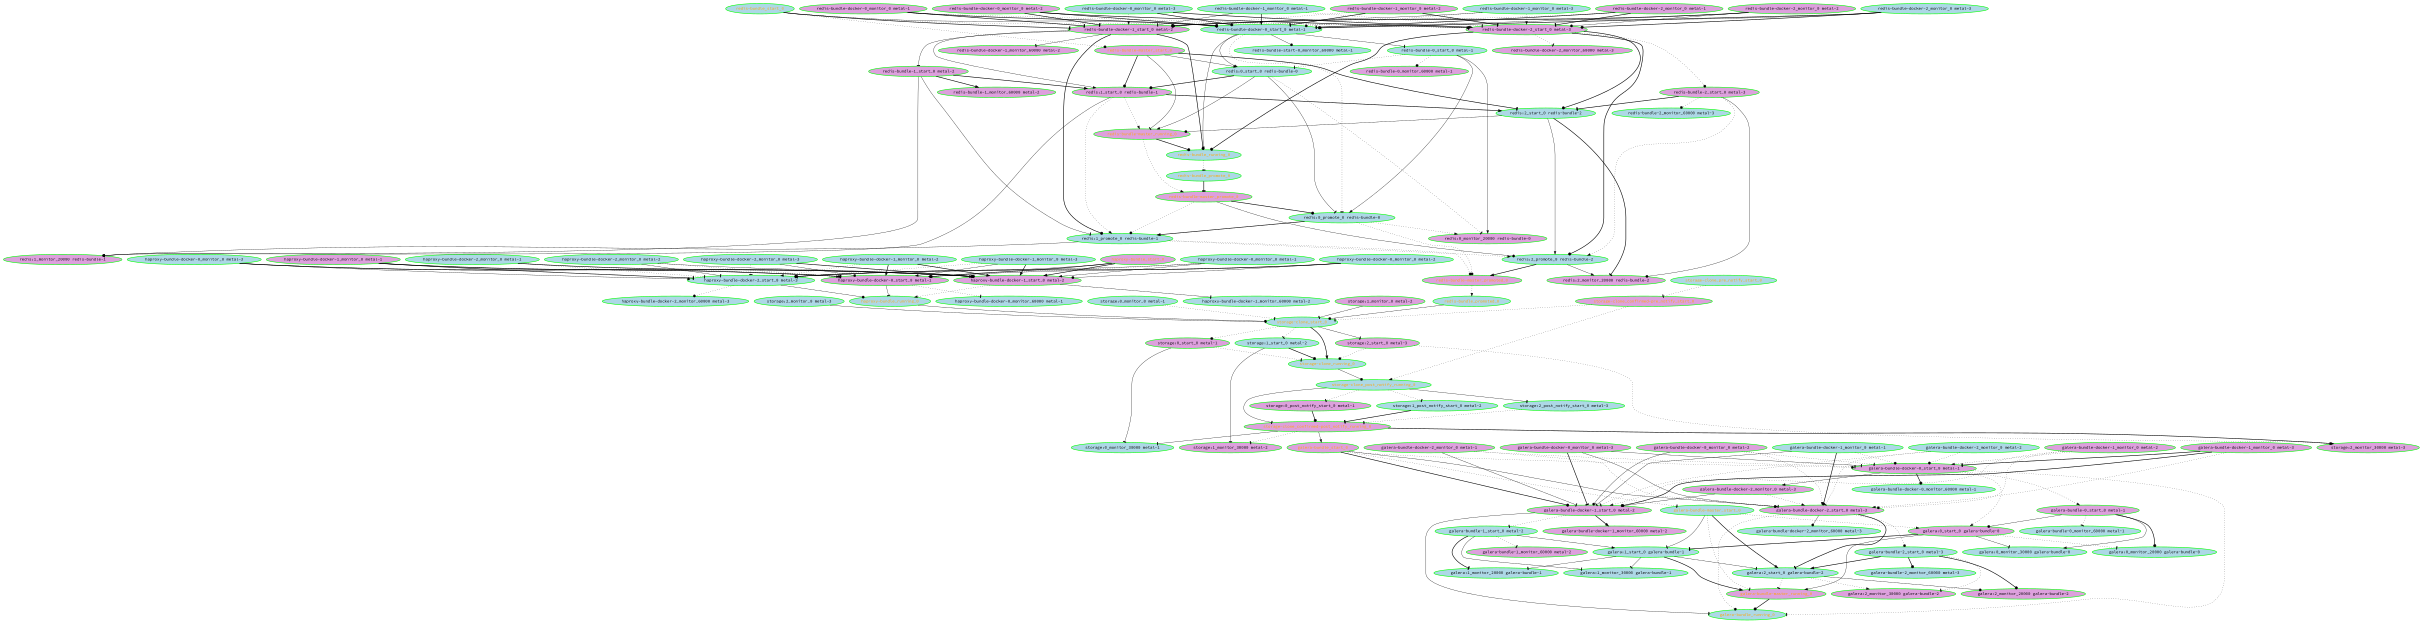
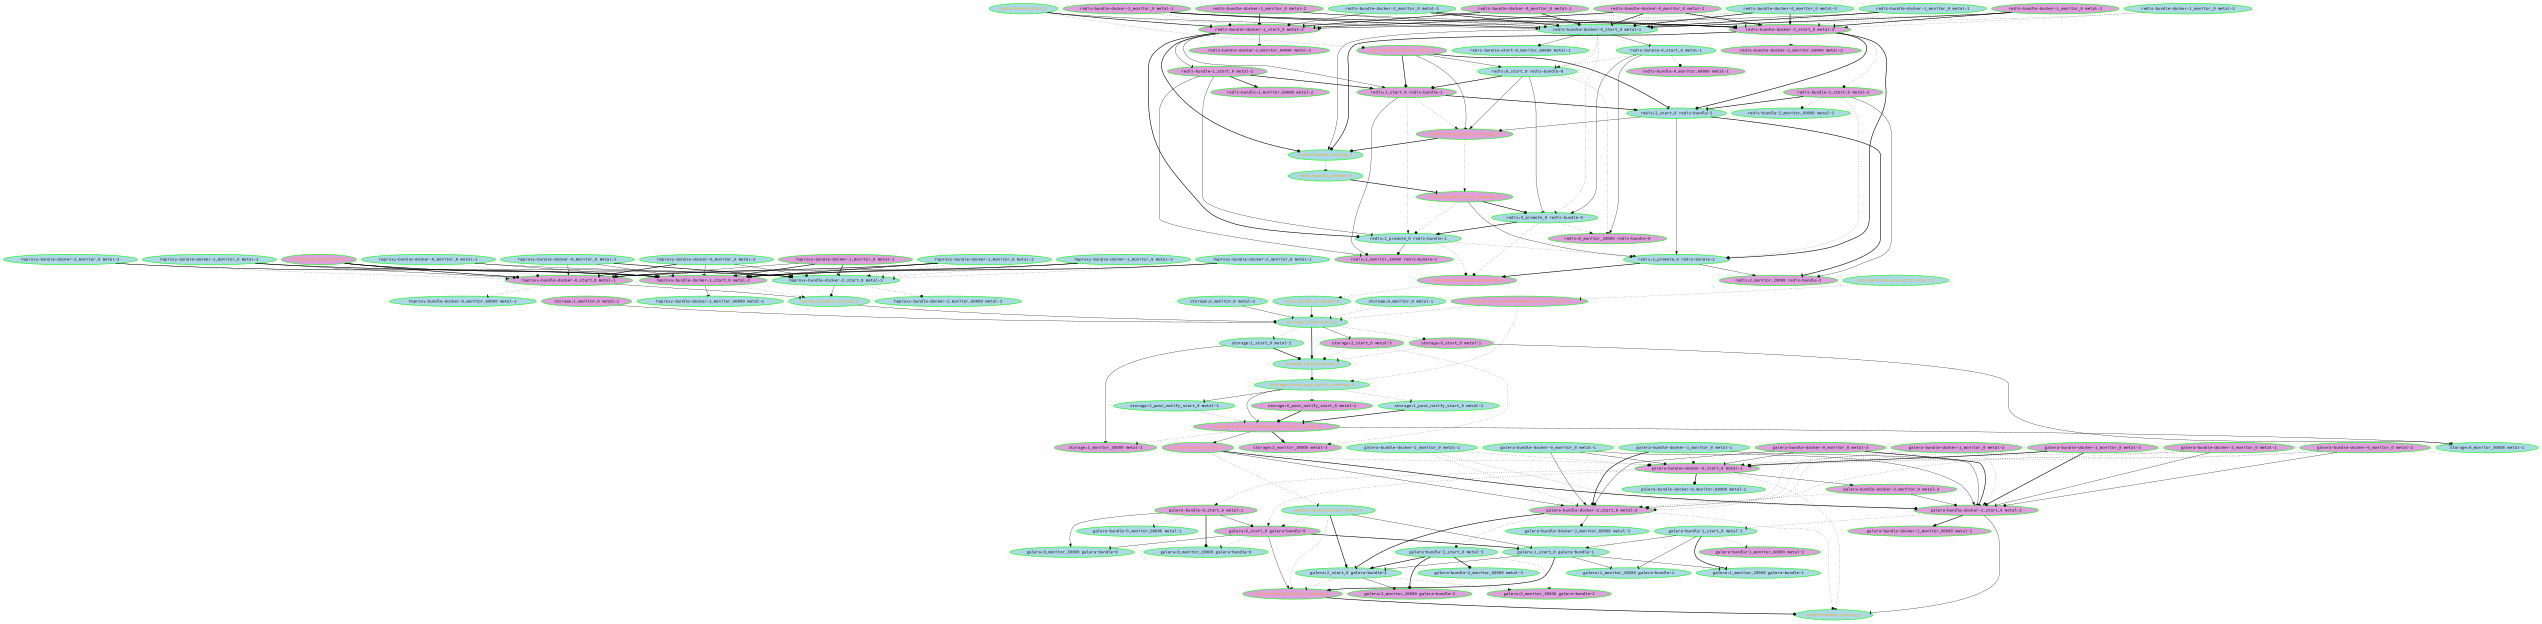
(1398, 17) -> none
(1220, 49) -> (1587, 59)
none -> (1548, 448)
